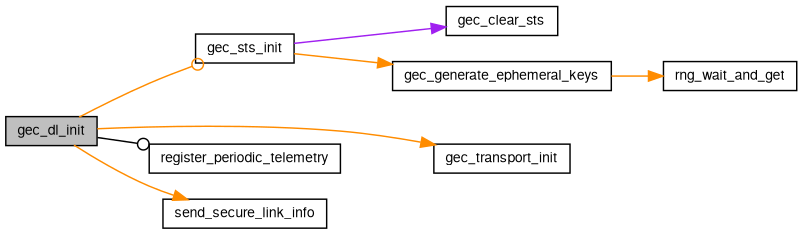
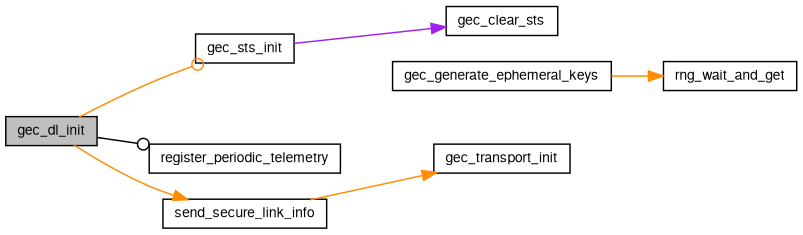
(336, 58) -> none
(259, 127) -> (366, 188)
